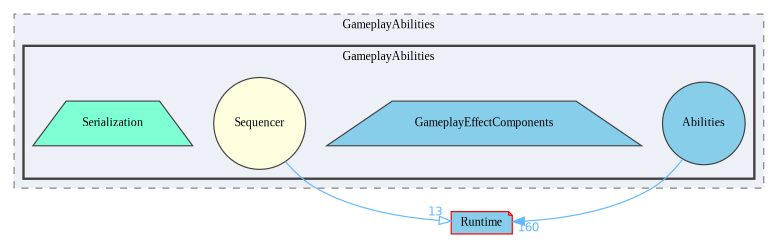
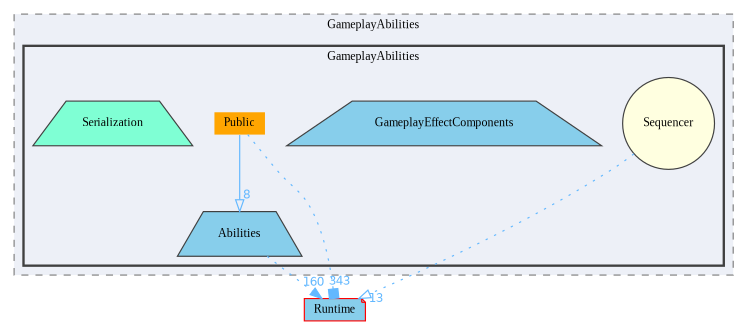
none -> (240, 123)
(704, 123) -> (240, 234)
(356, 205) -> (505, 230)
(611, 206) -> (301, 283)
